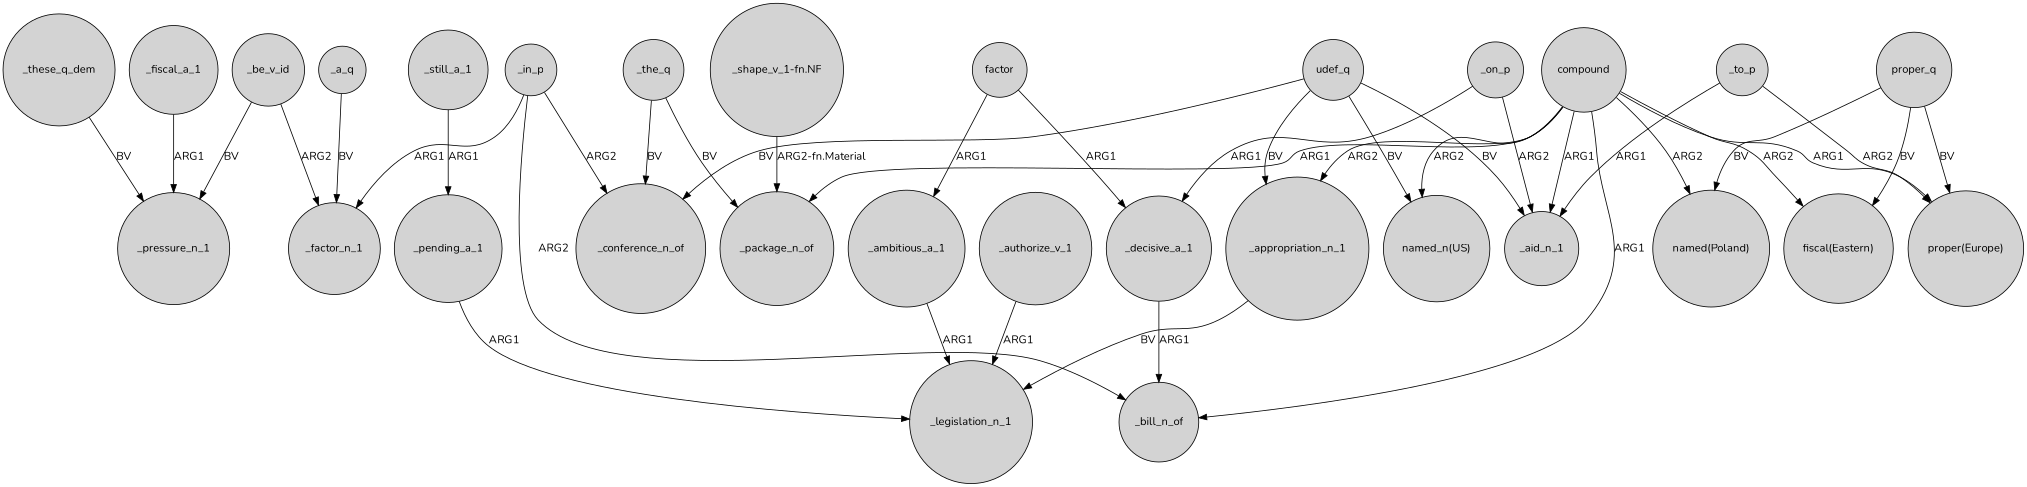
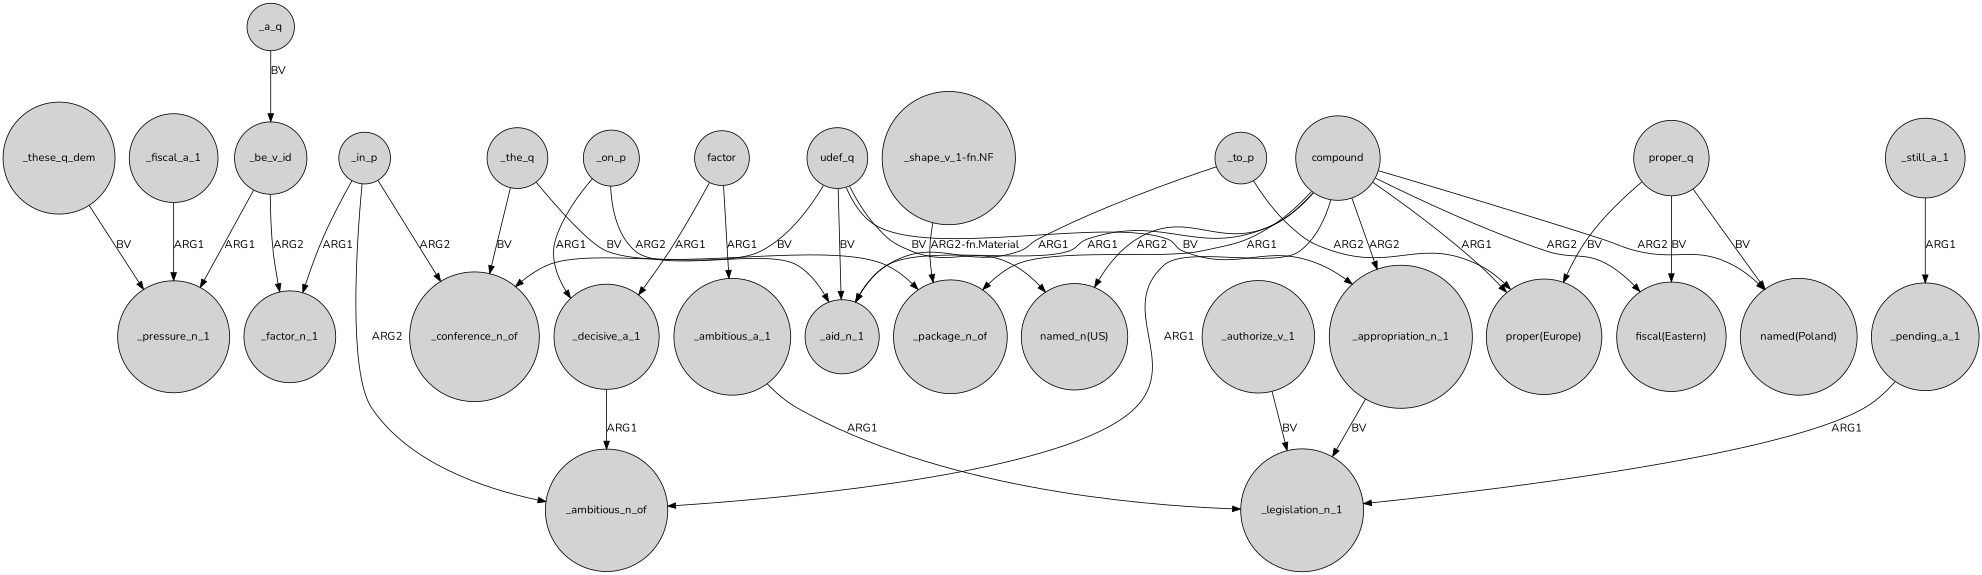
(339, 144) -> (271, 82)
(231, 157) -> (240, 245)
(1018, 340) -> (1290, 428)
(1159, 422) -> (607, 510)
